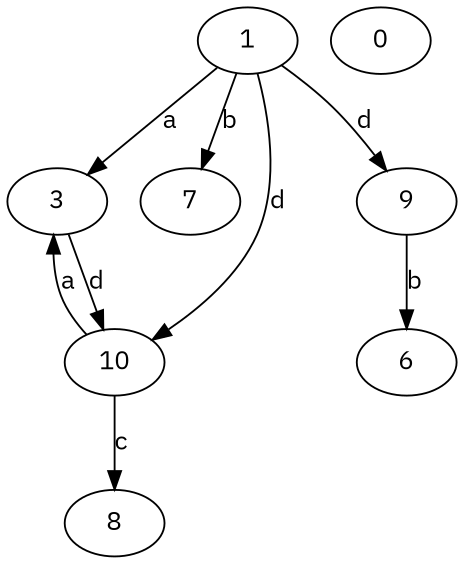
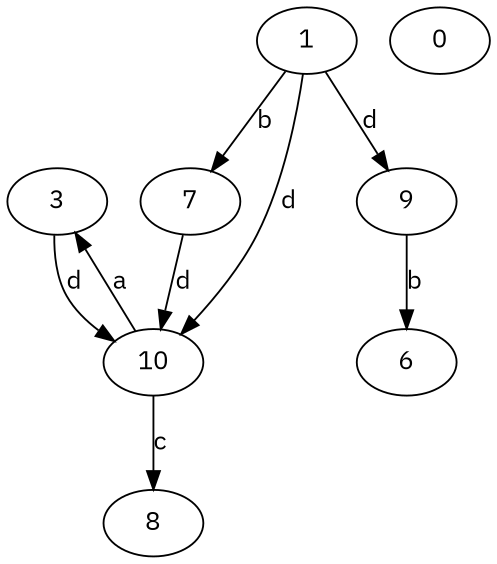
(160, 115) -> none
none -> (174, 273)
